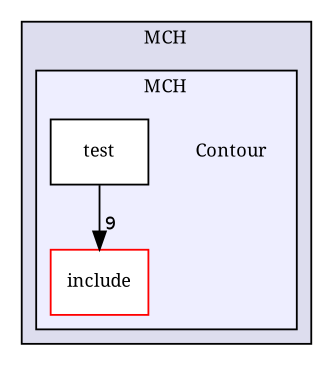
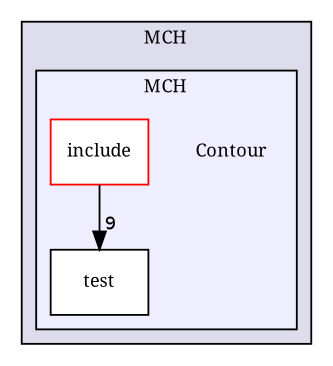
(100, 208) -> (100, 208)
